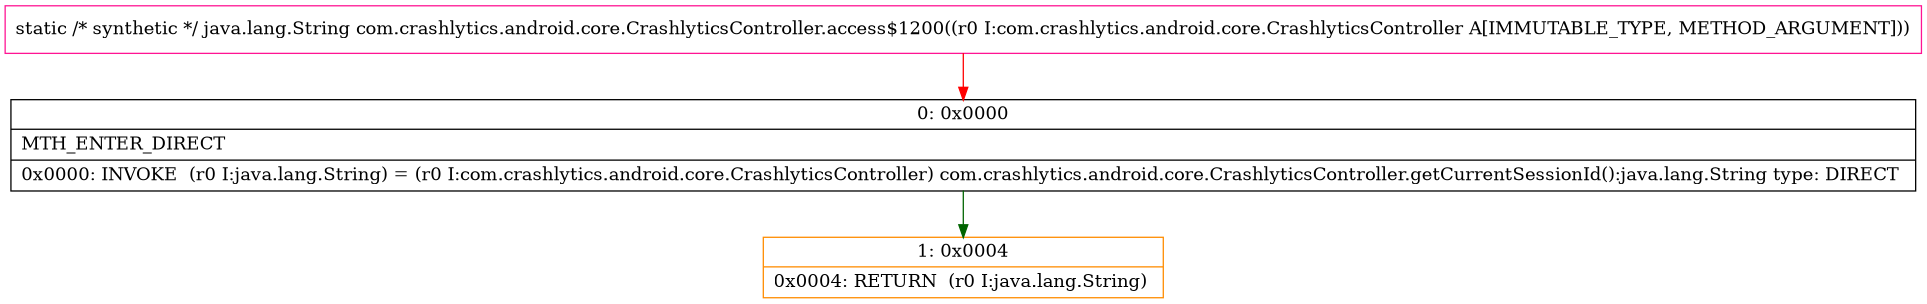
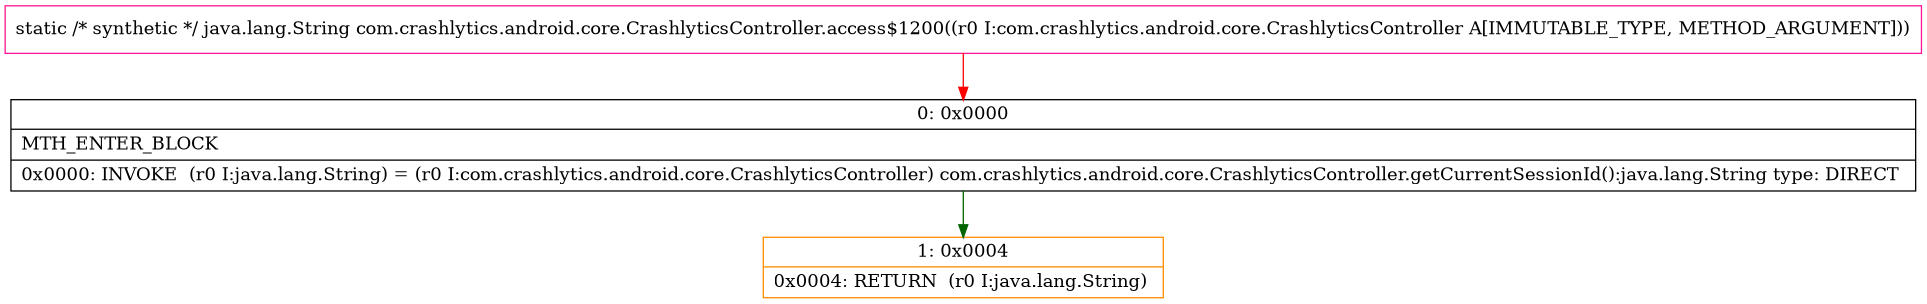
(123, 144) -> (120, 144)
